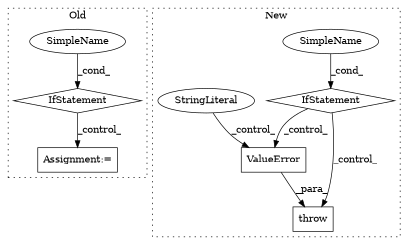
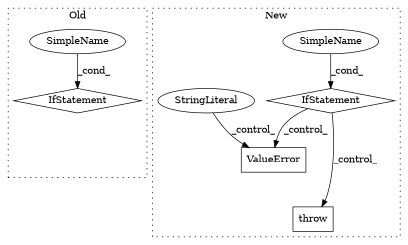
(78, 160) -> none
(291, 187) -> none
